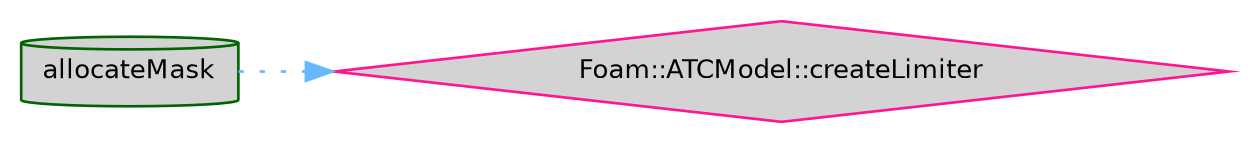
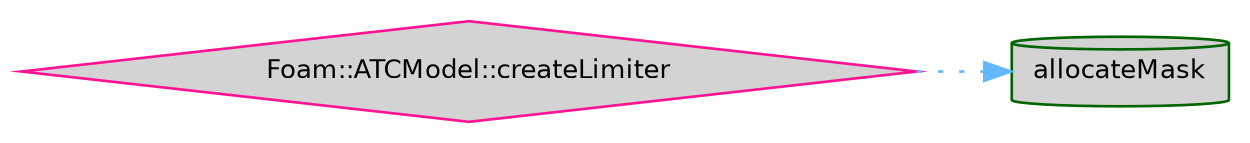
(272, 72) -> (950, 72)
